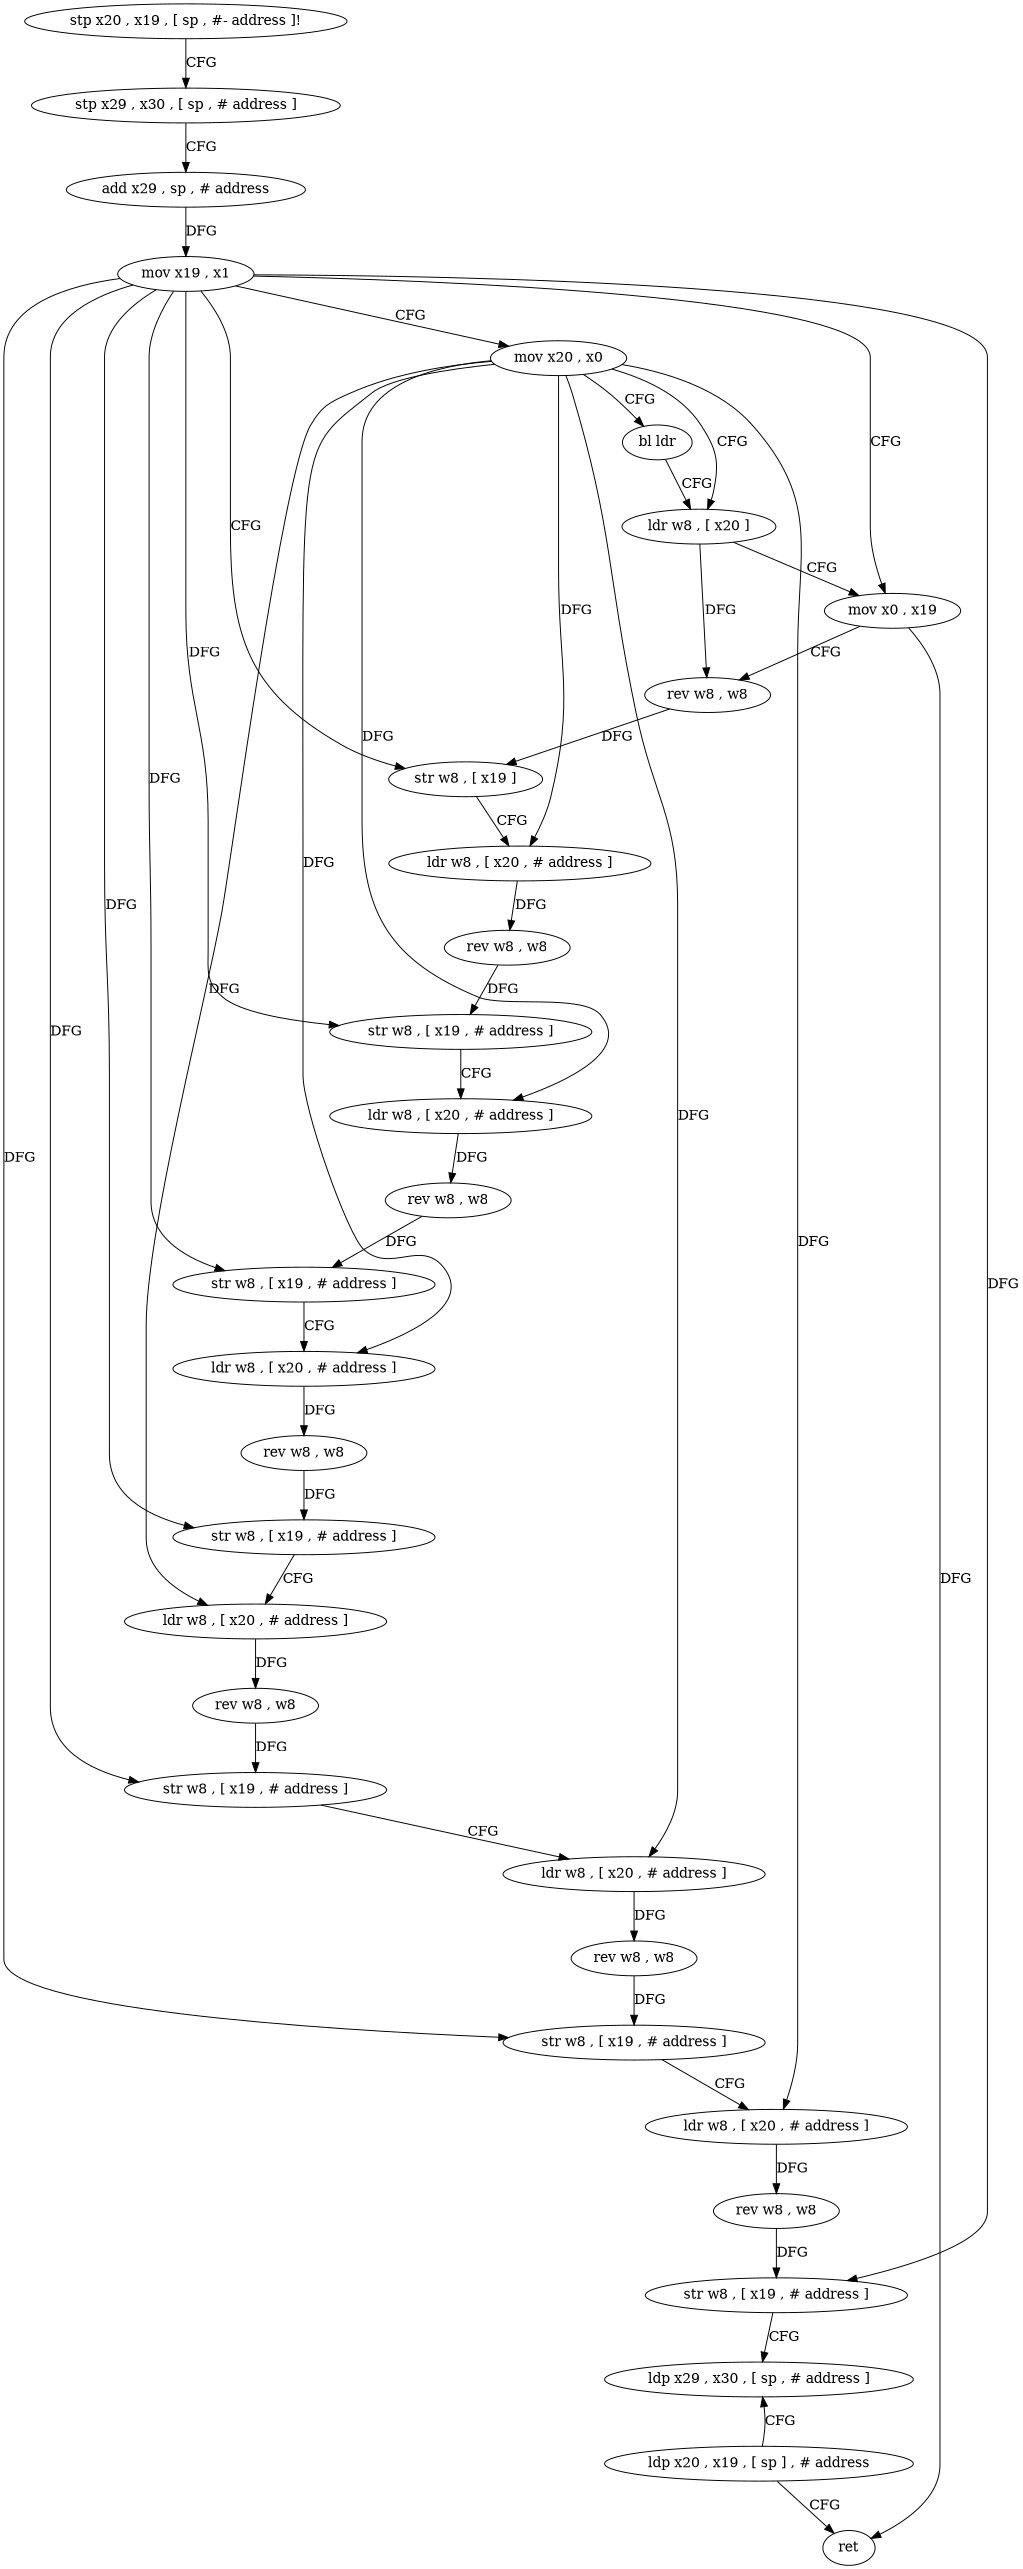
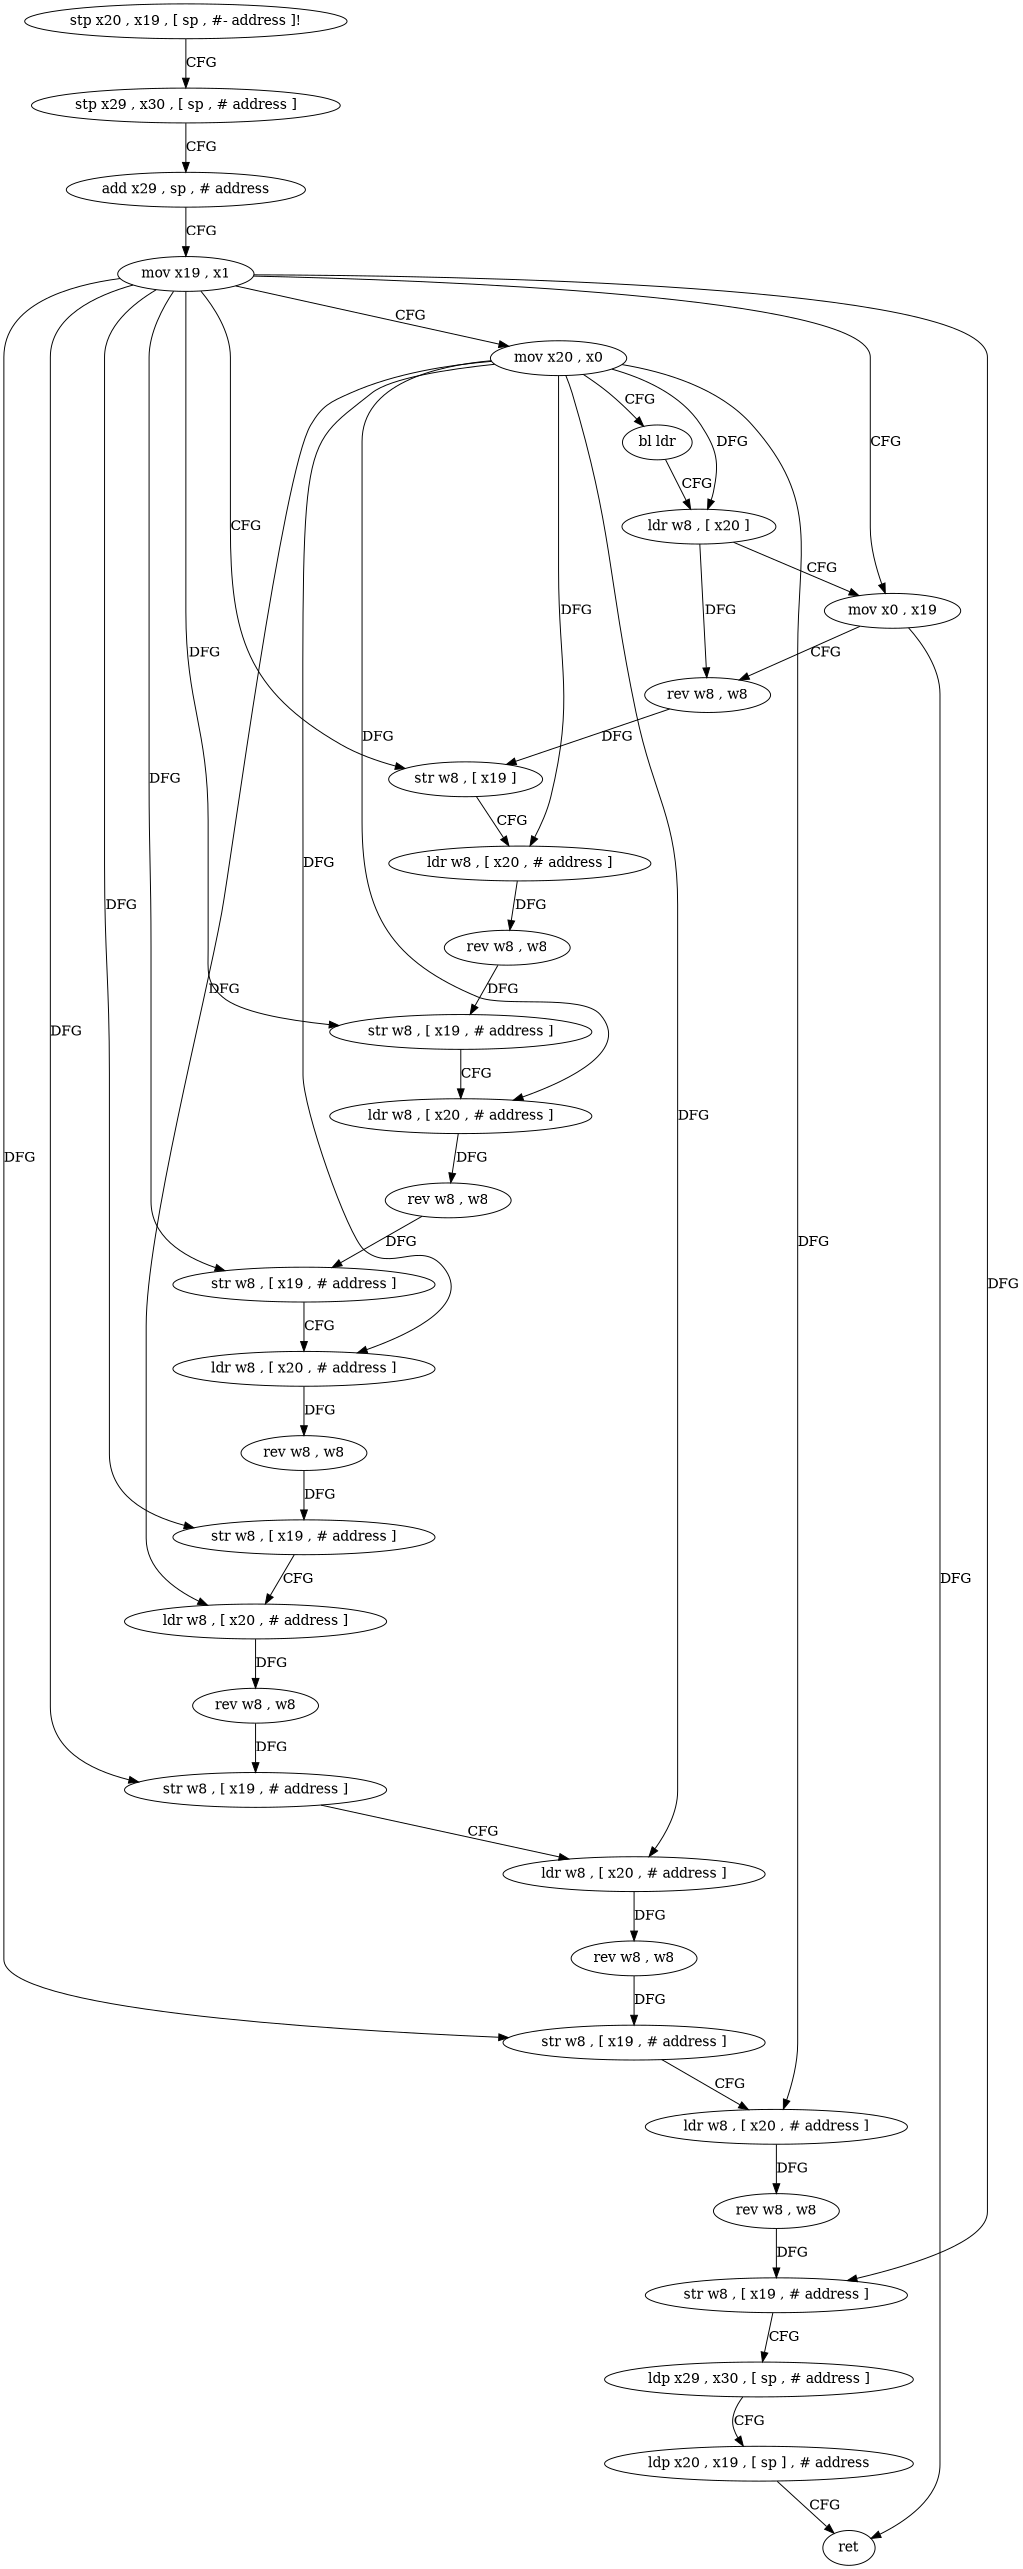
(201, 232) -> (201, 232)
(732, 442) -> (732, 442)
(765, 2427) -> (733, 2417)
